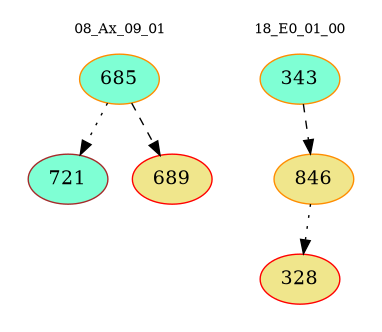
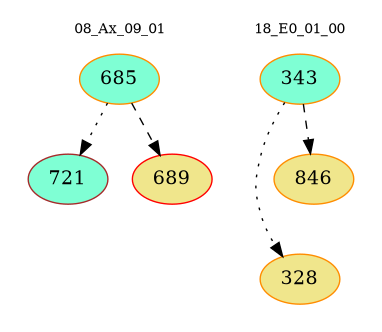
(308, 222) -> (257, 173)
(300, 279) -> (300, 279)
